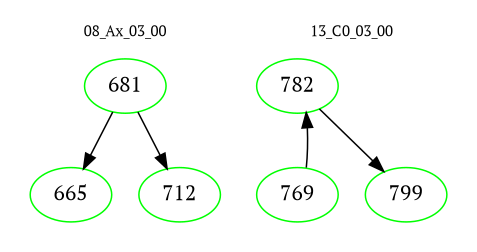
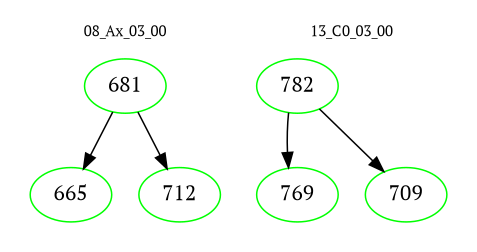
(308, 148) -> (287, 133)
(406, 195) -> (406, 195)
